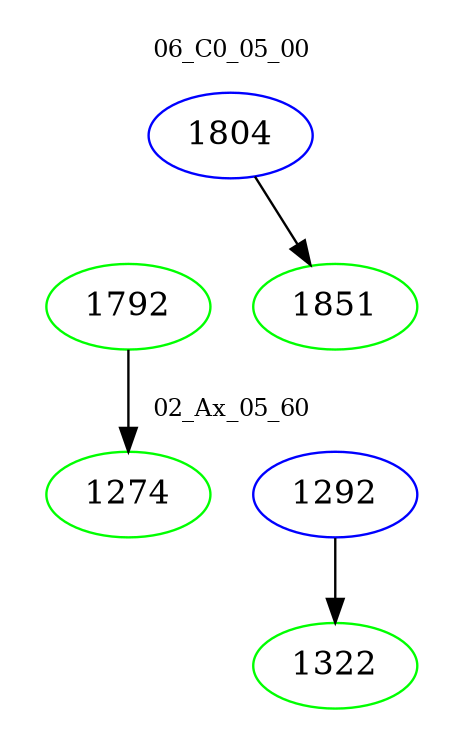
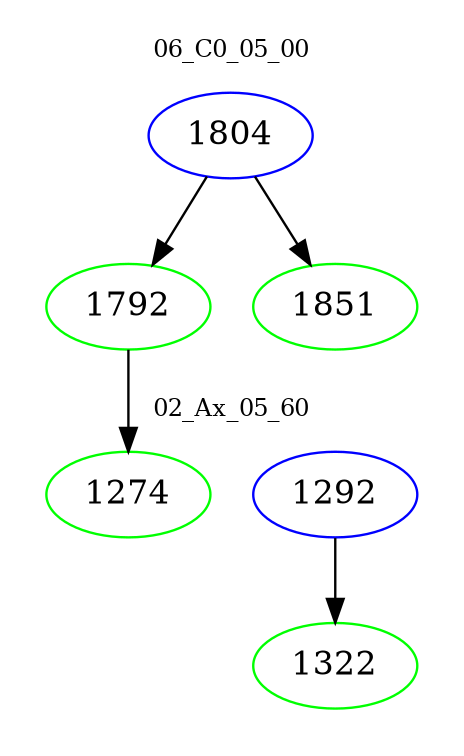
none -> (186, 210)
